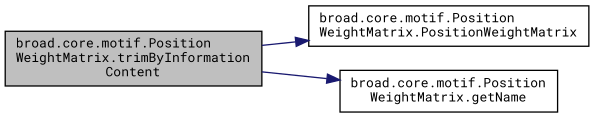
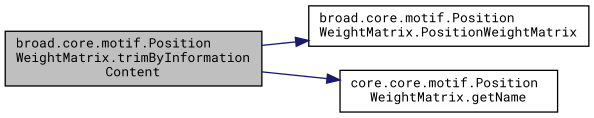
(449, 91) -> (449, 91)
